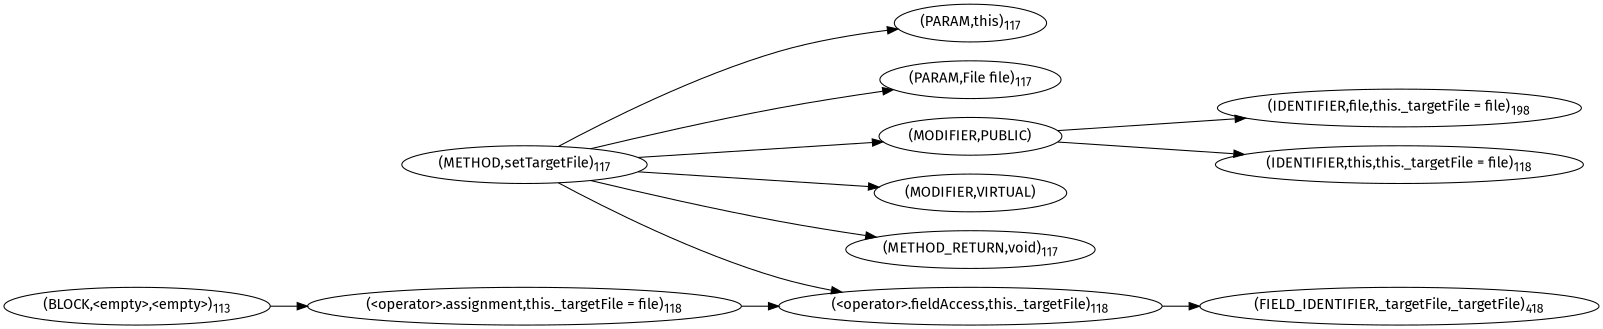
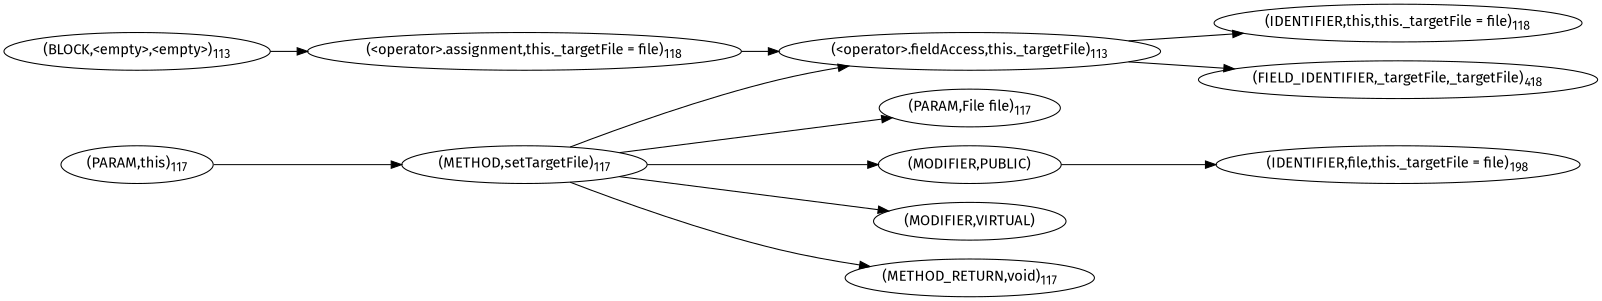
(717, 72) -> (302, 165)
(1146, 148) -> (1181, 37)
(1100, 305) -> (1099, 50)
